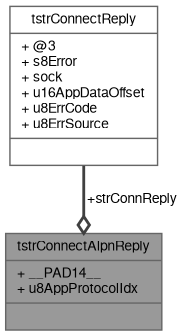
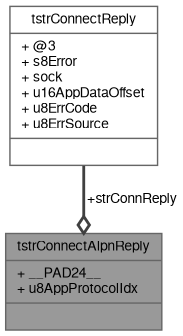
(60, 273) -> (60, 273)
